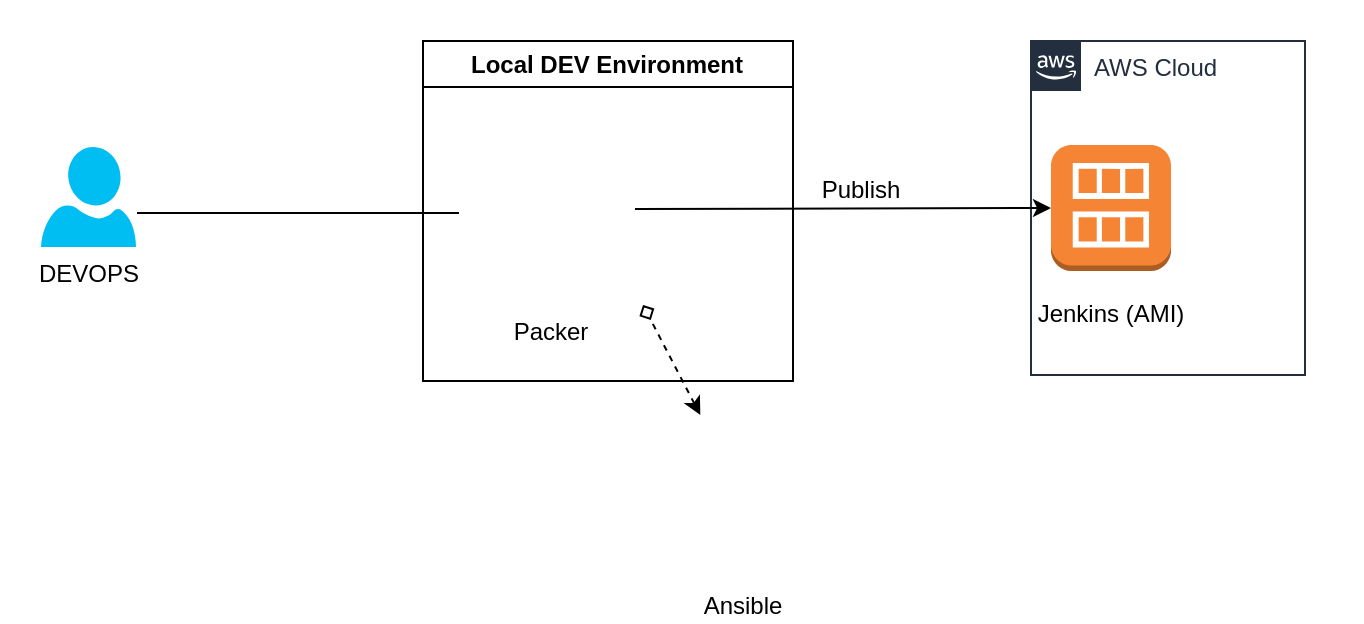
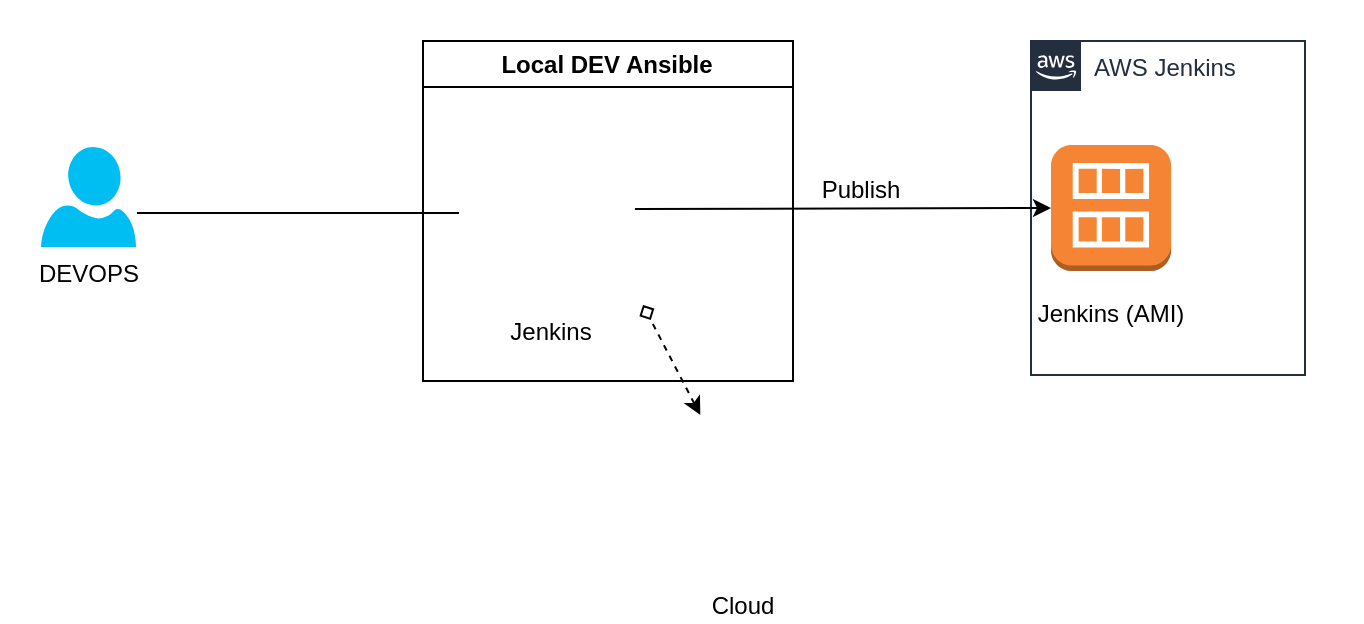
(607, 65) -> (607, 65)
(1149, 69) -> (1163, 69)
(552, 333) -> (552, 333)
(744, 607) -> (744, 607)
